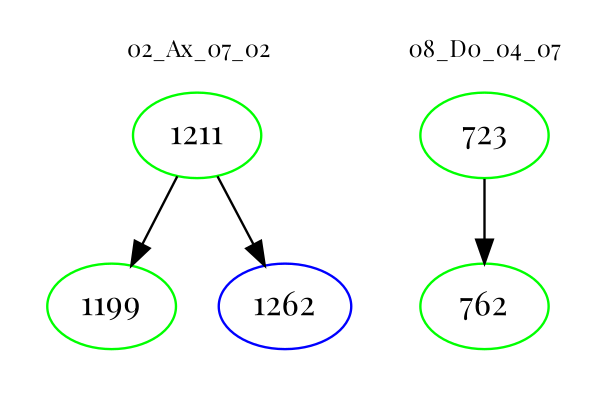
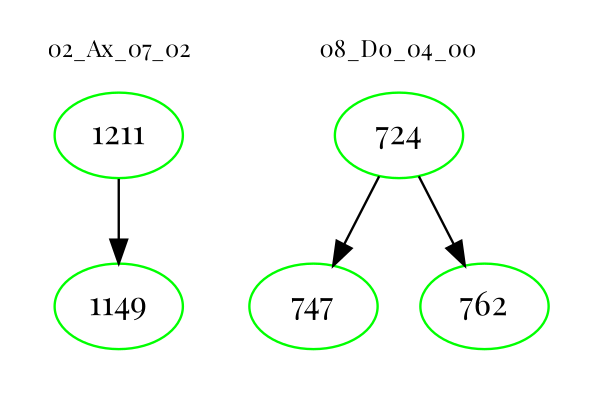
(484, 51) -> (399, 51)
(484, 135) -> (399, 135)
(112, 306) -> (119, 306)
(285, 306) -> none
none -> (314, 306)
